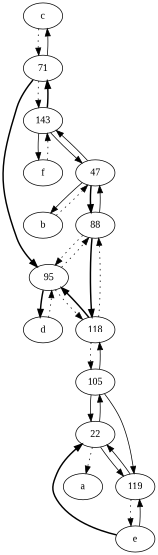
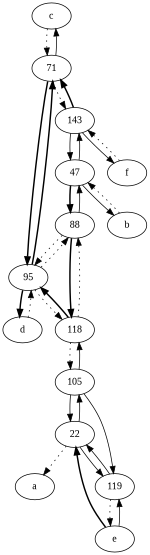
none -> (44, 177)
